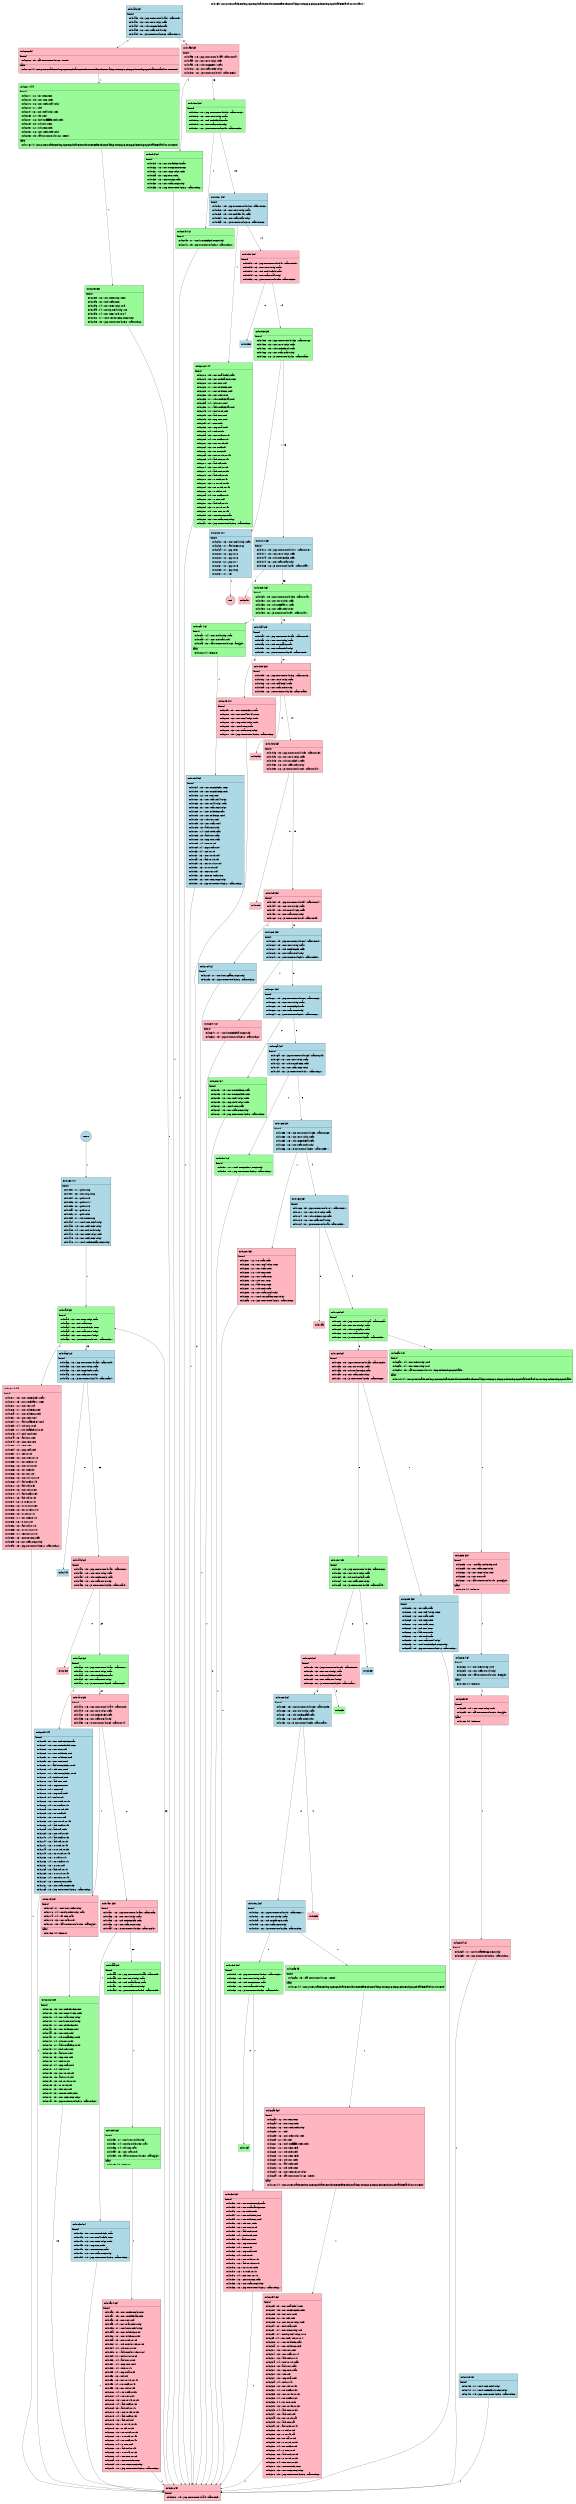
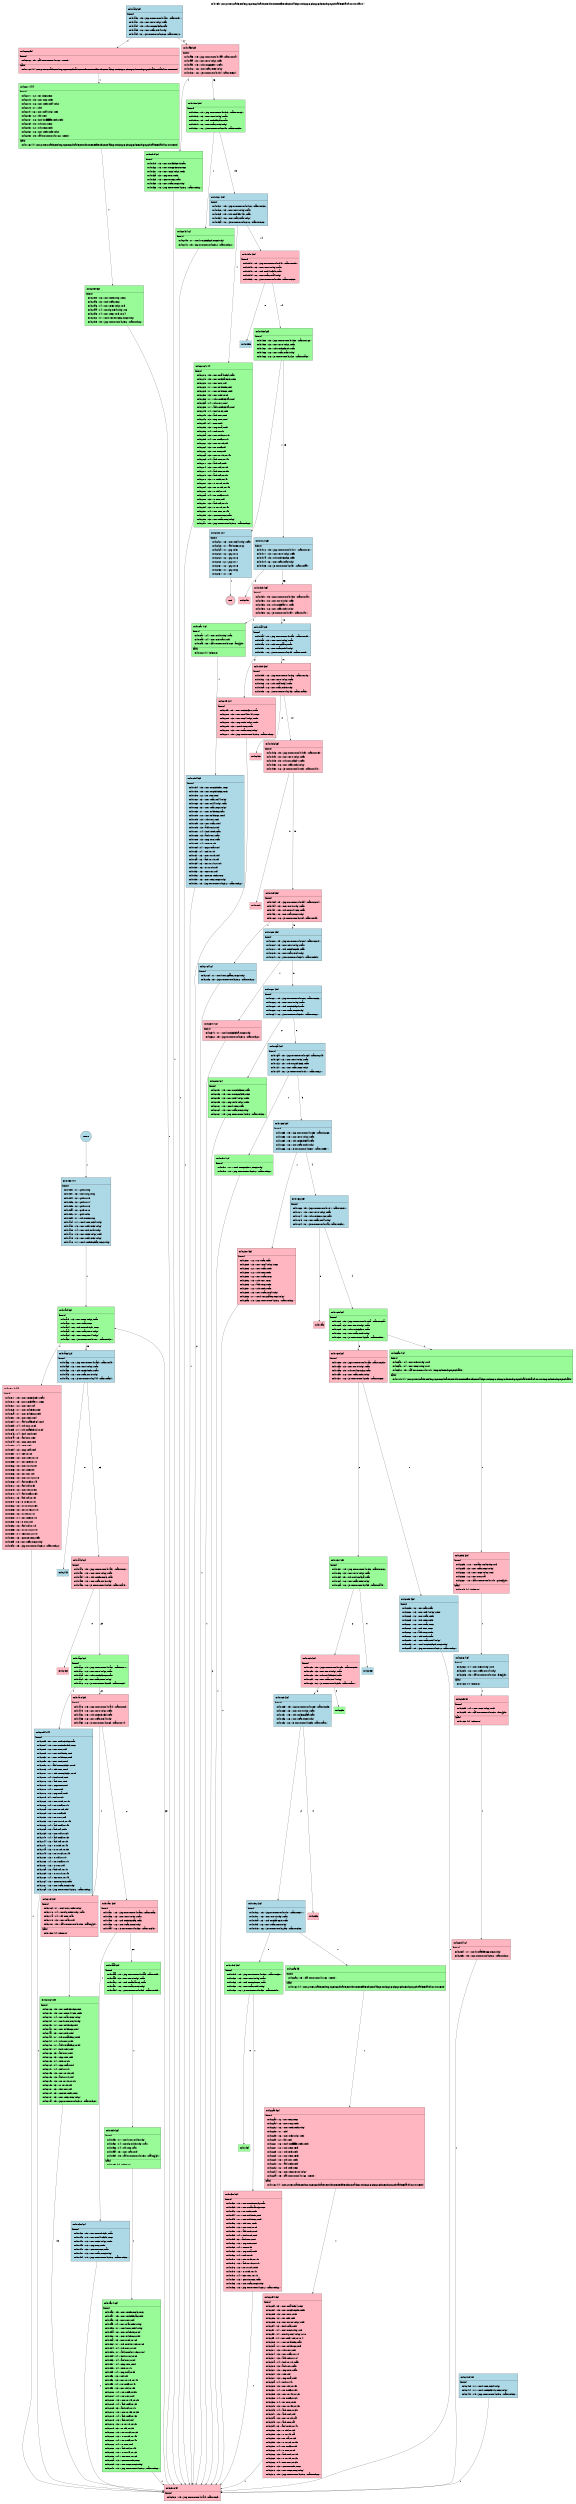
(282, 600) -> (282, 600)
(131, 2386) -> (131, 2386)
